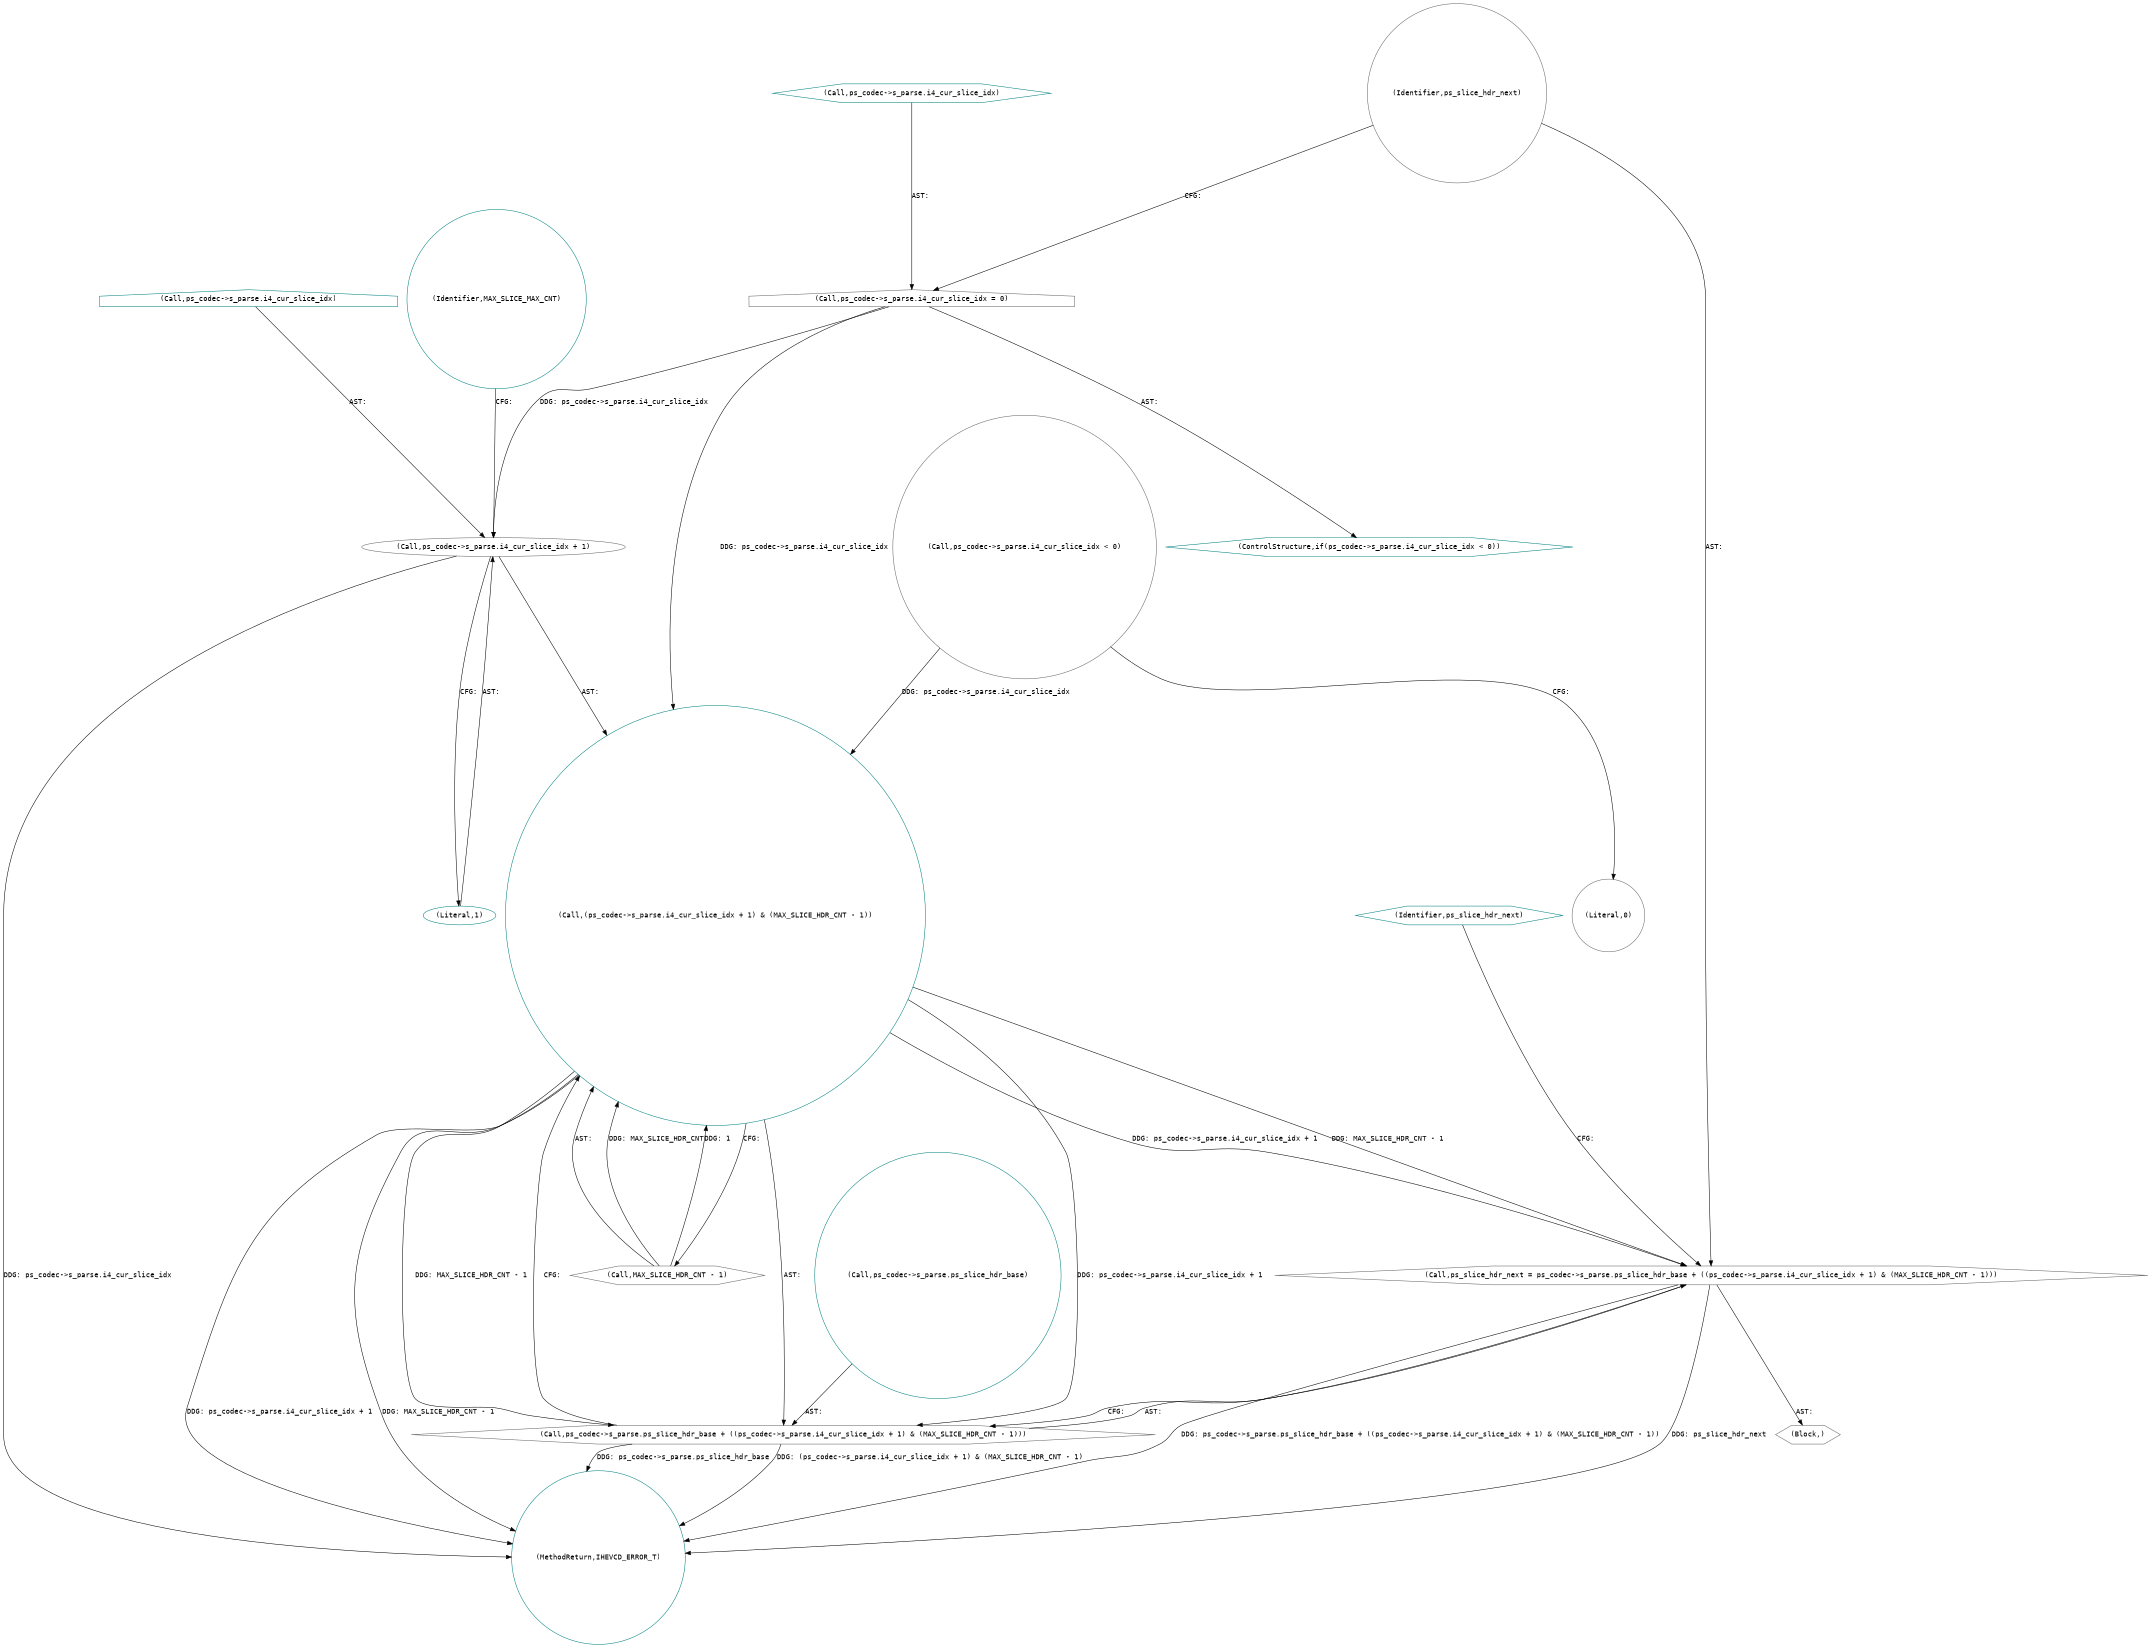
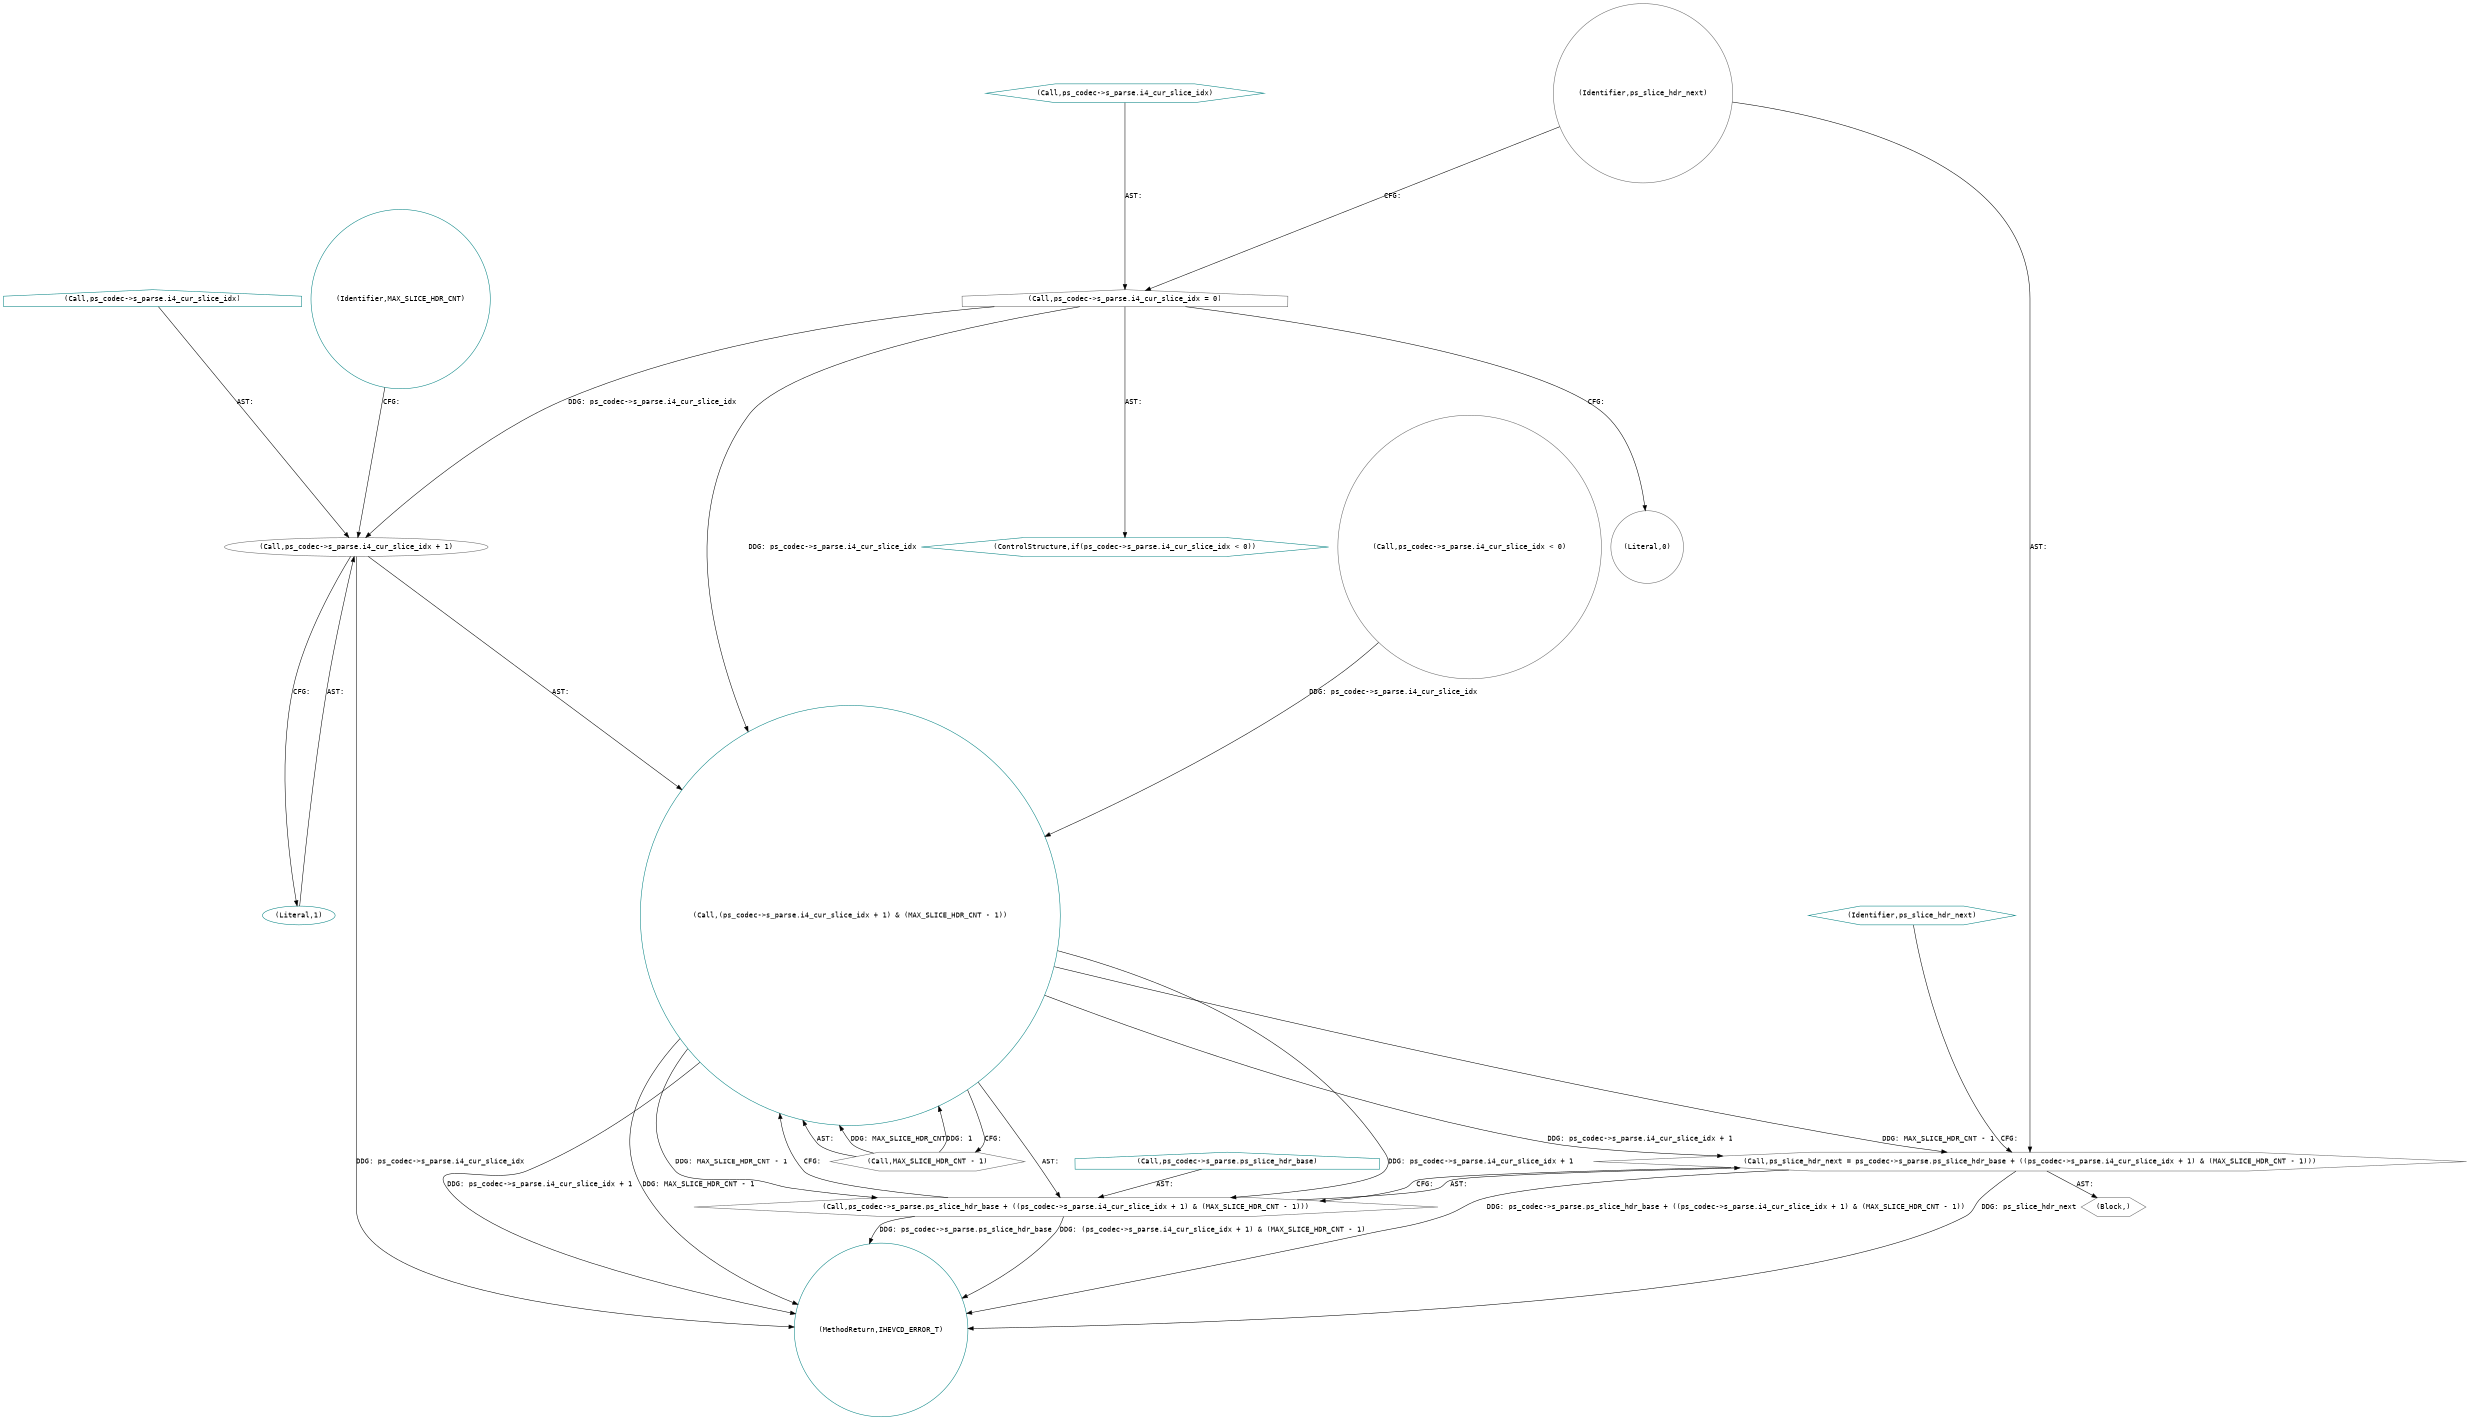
(497, 299) -> (401, 299)
(1426, 681) -> (1450, 353)
(938, 1275) -> (1227, 1162)
